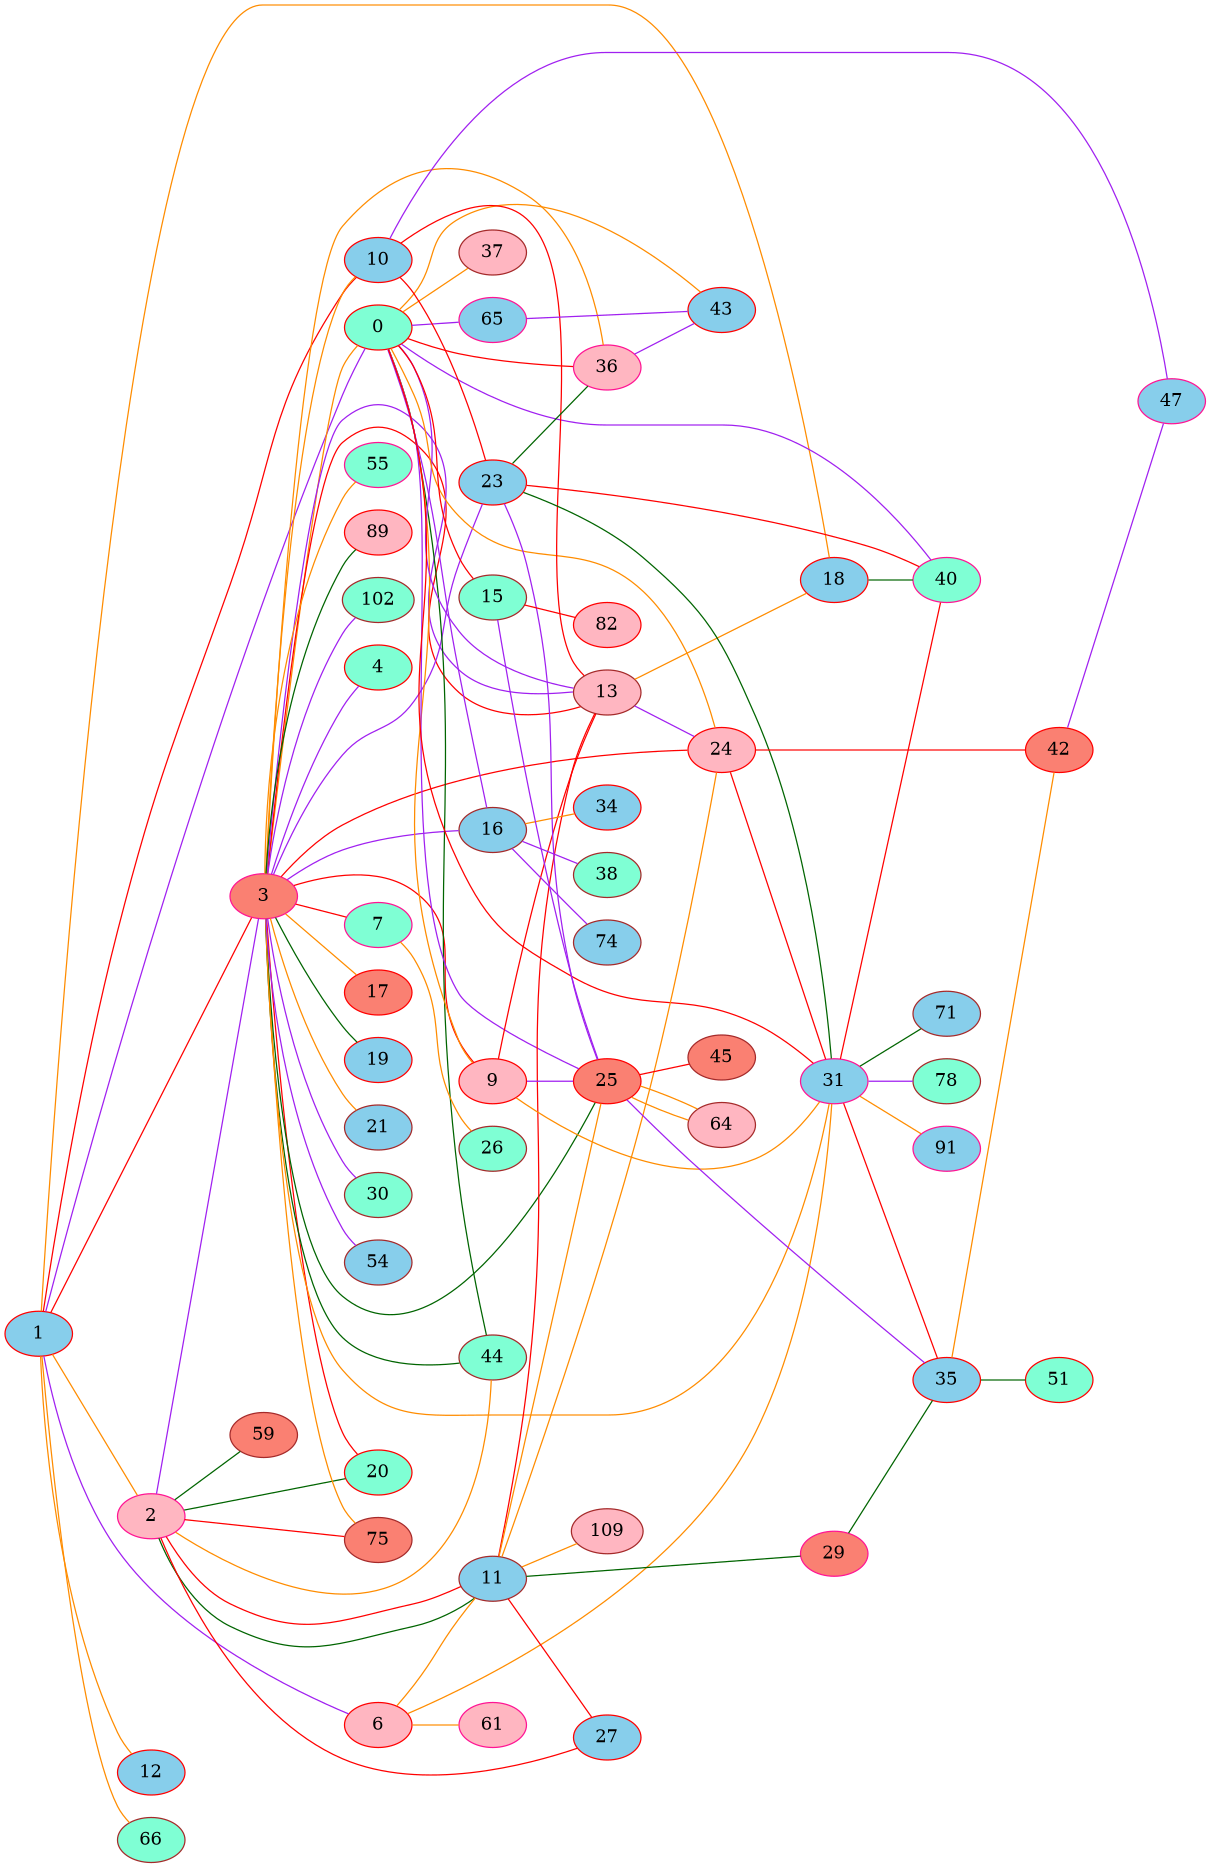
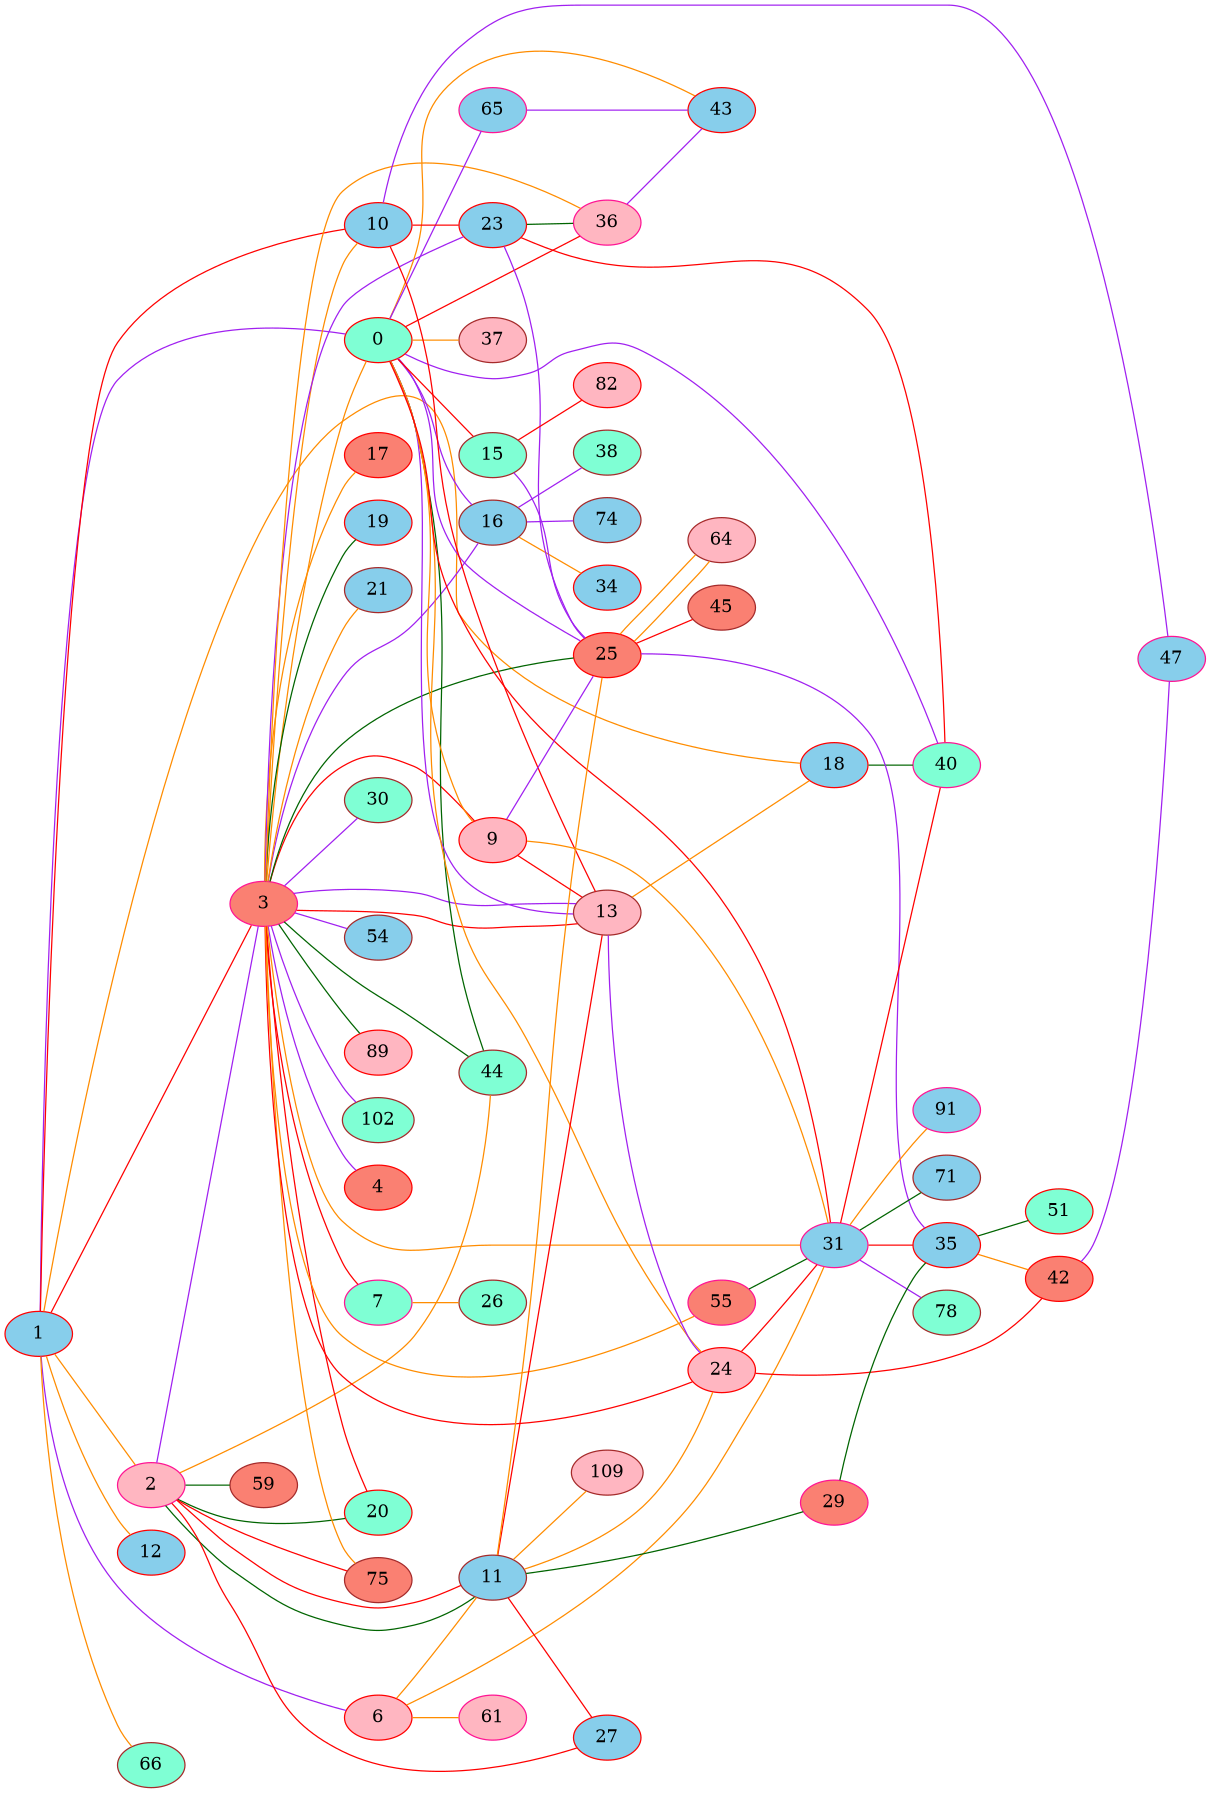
(378, 465) -> (722, 1303)
(378, 668) -> (378, 1188)
(759, 725) -> (778, 1274)
